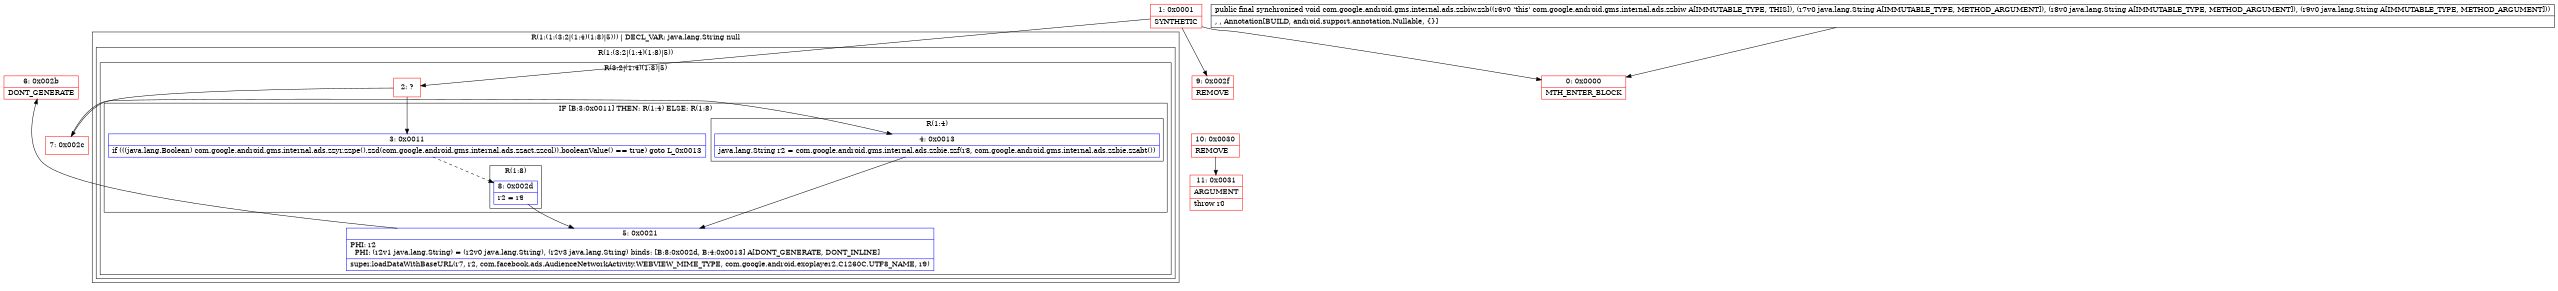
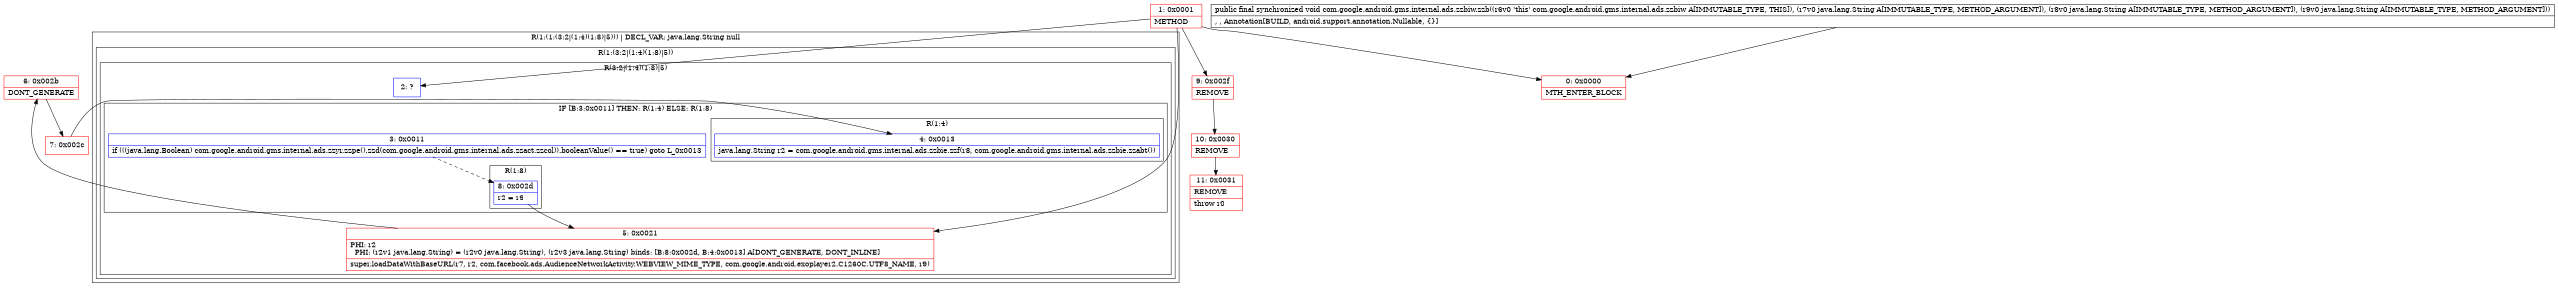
(1176, 22) -> (1171, 22)
(407, 88) -> (407, 88)
(227, 91) -> (54, 115)
(407, 113) -> none
none -> (1214, 114)
(805, 192) -> (1121, 189)
(1216, 192) -> (1211, 192)
(640, 249) -> (640, 249)
